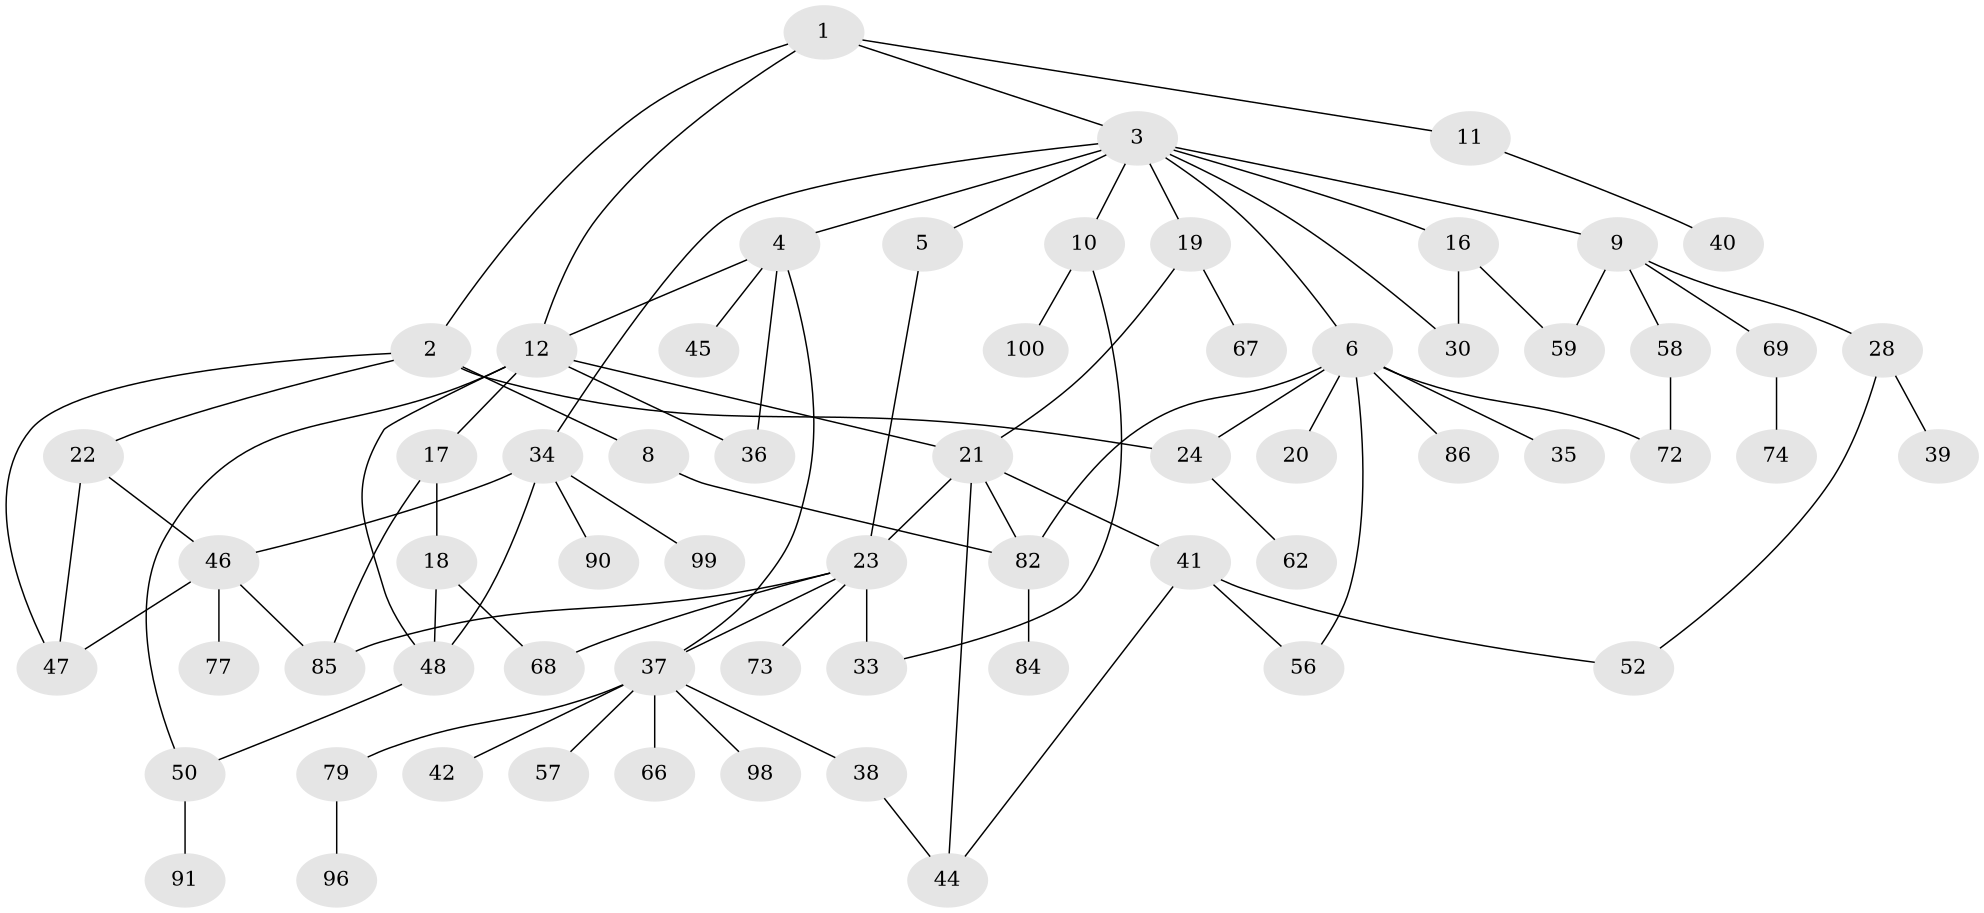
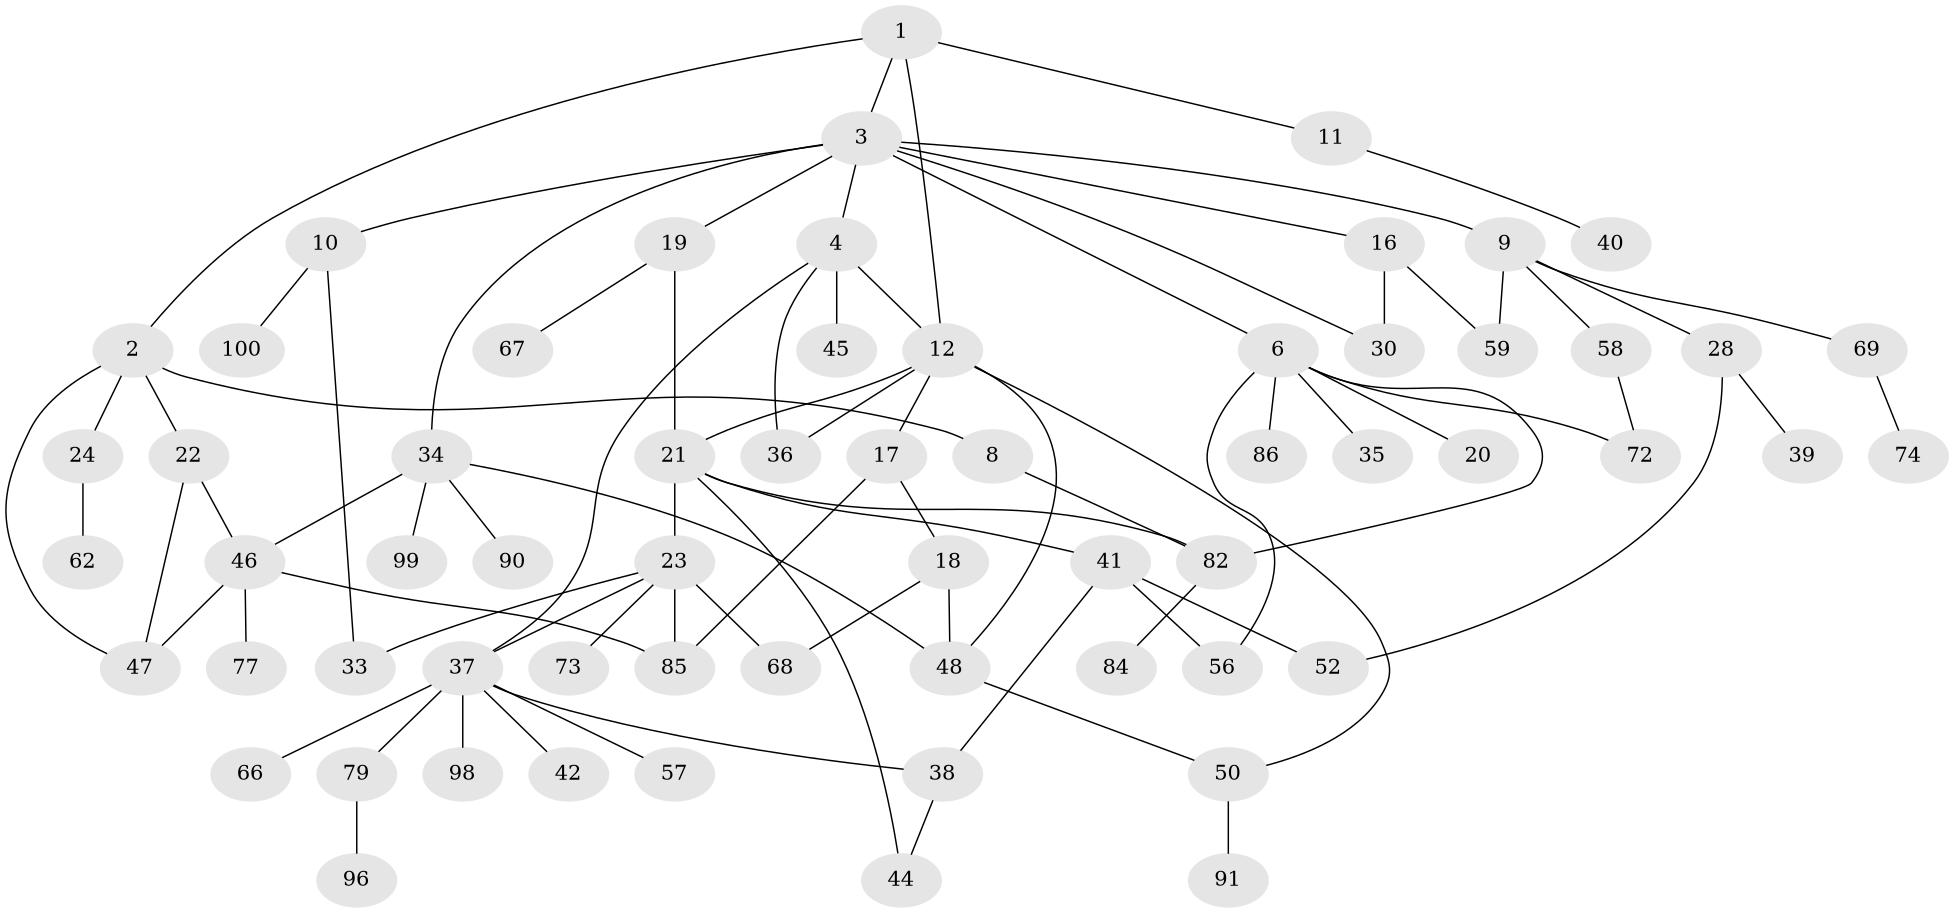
(923, 244) -> none
(1271, 403) -> none
(1069, 721) -> (1027, 668)
